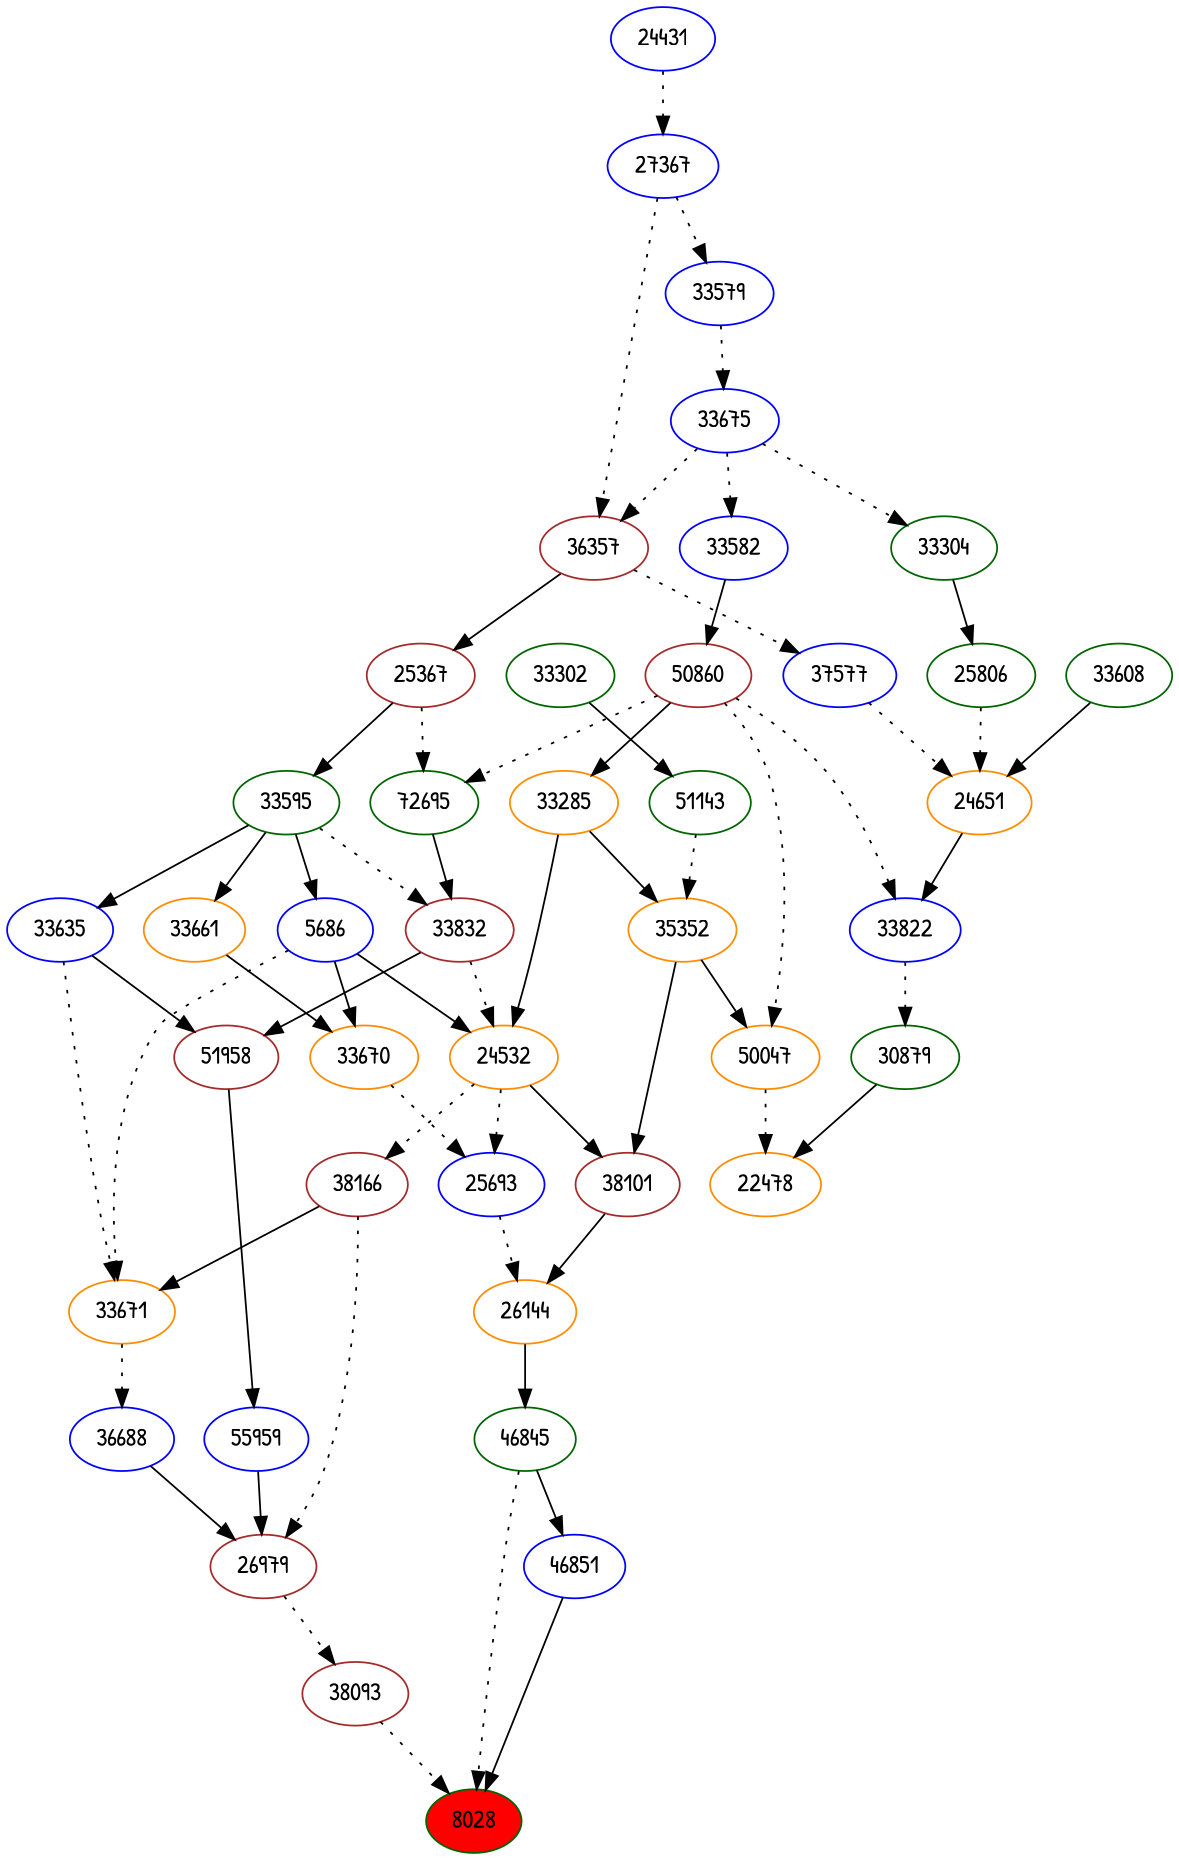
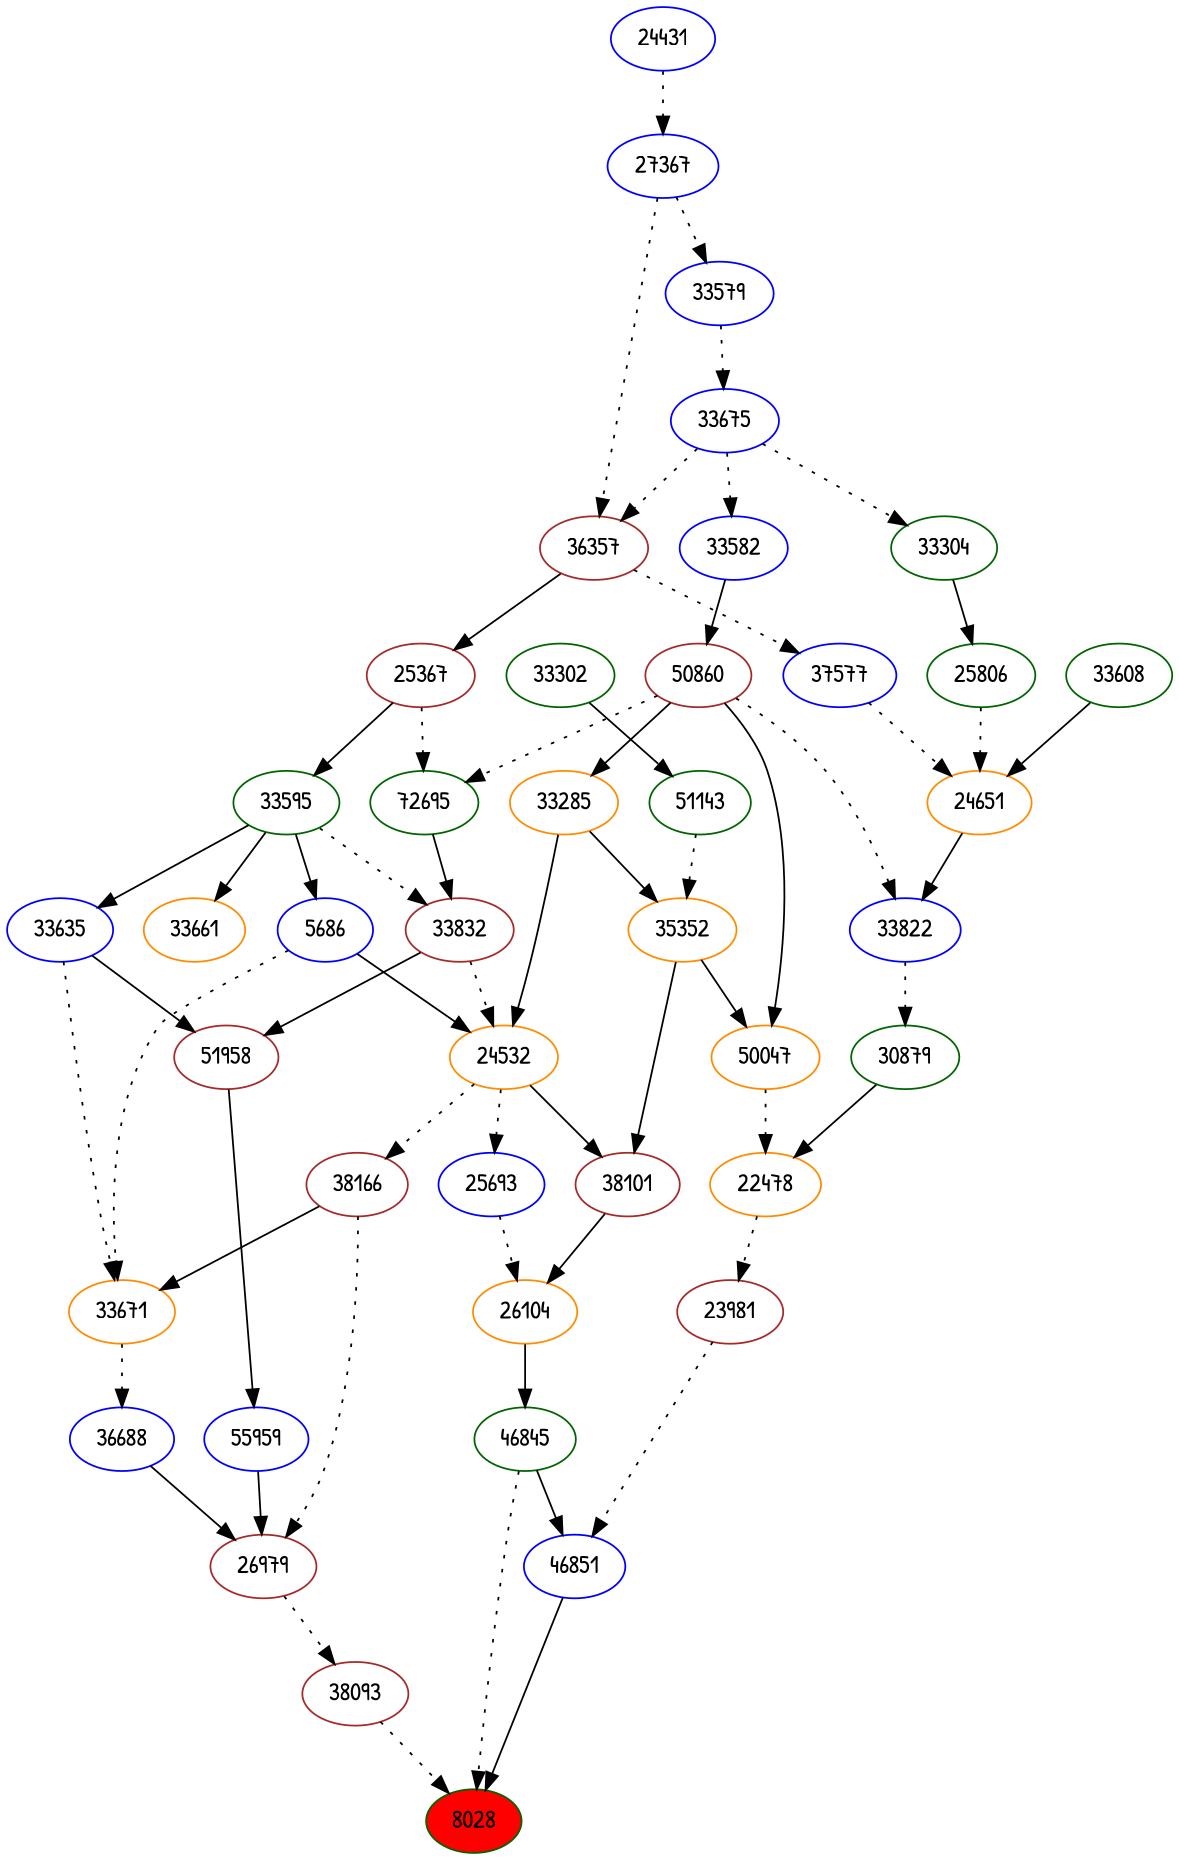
(782, 848) -> (782, 848)
(364, 1057) -> none
(525, 1312) -> (525, 1312)
none -> (730, 1312)
